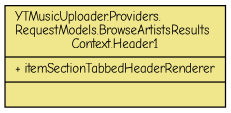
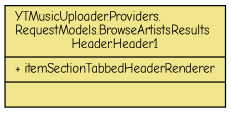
(115, 44) -> (115, 44)
